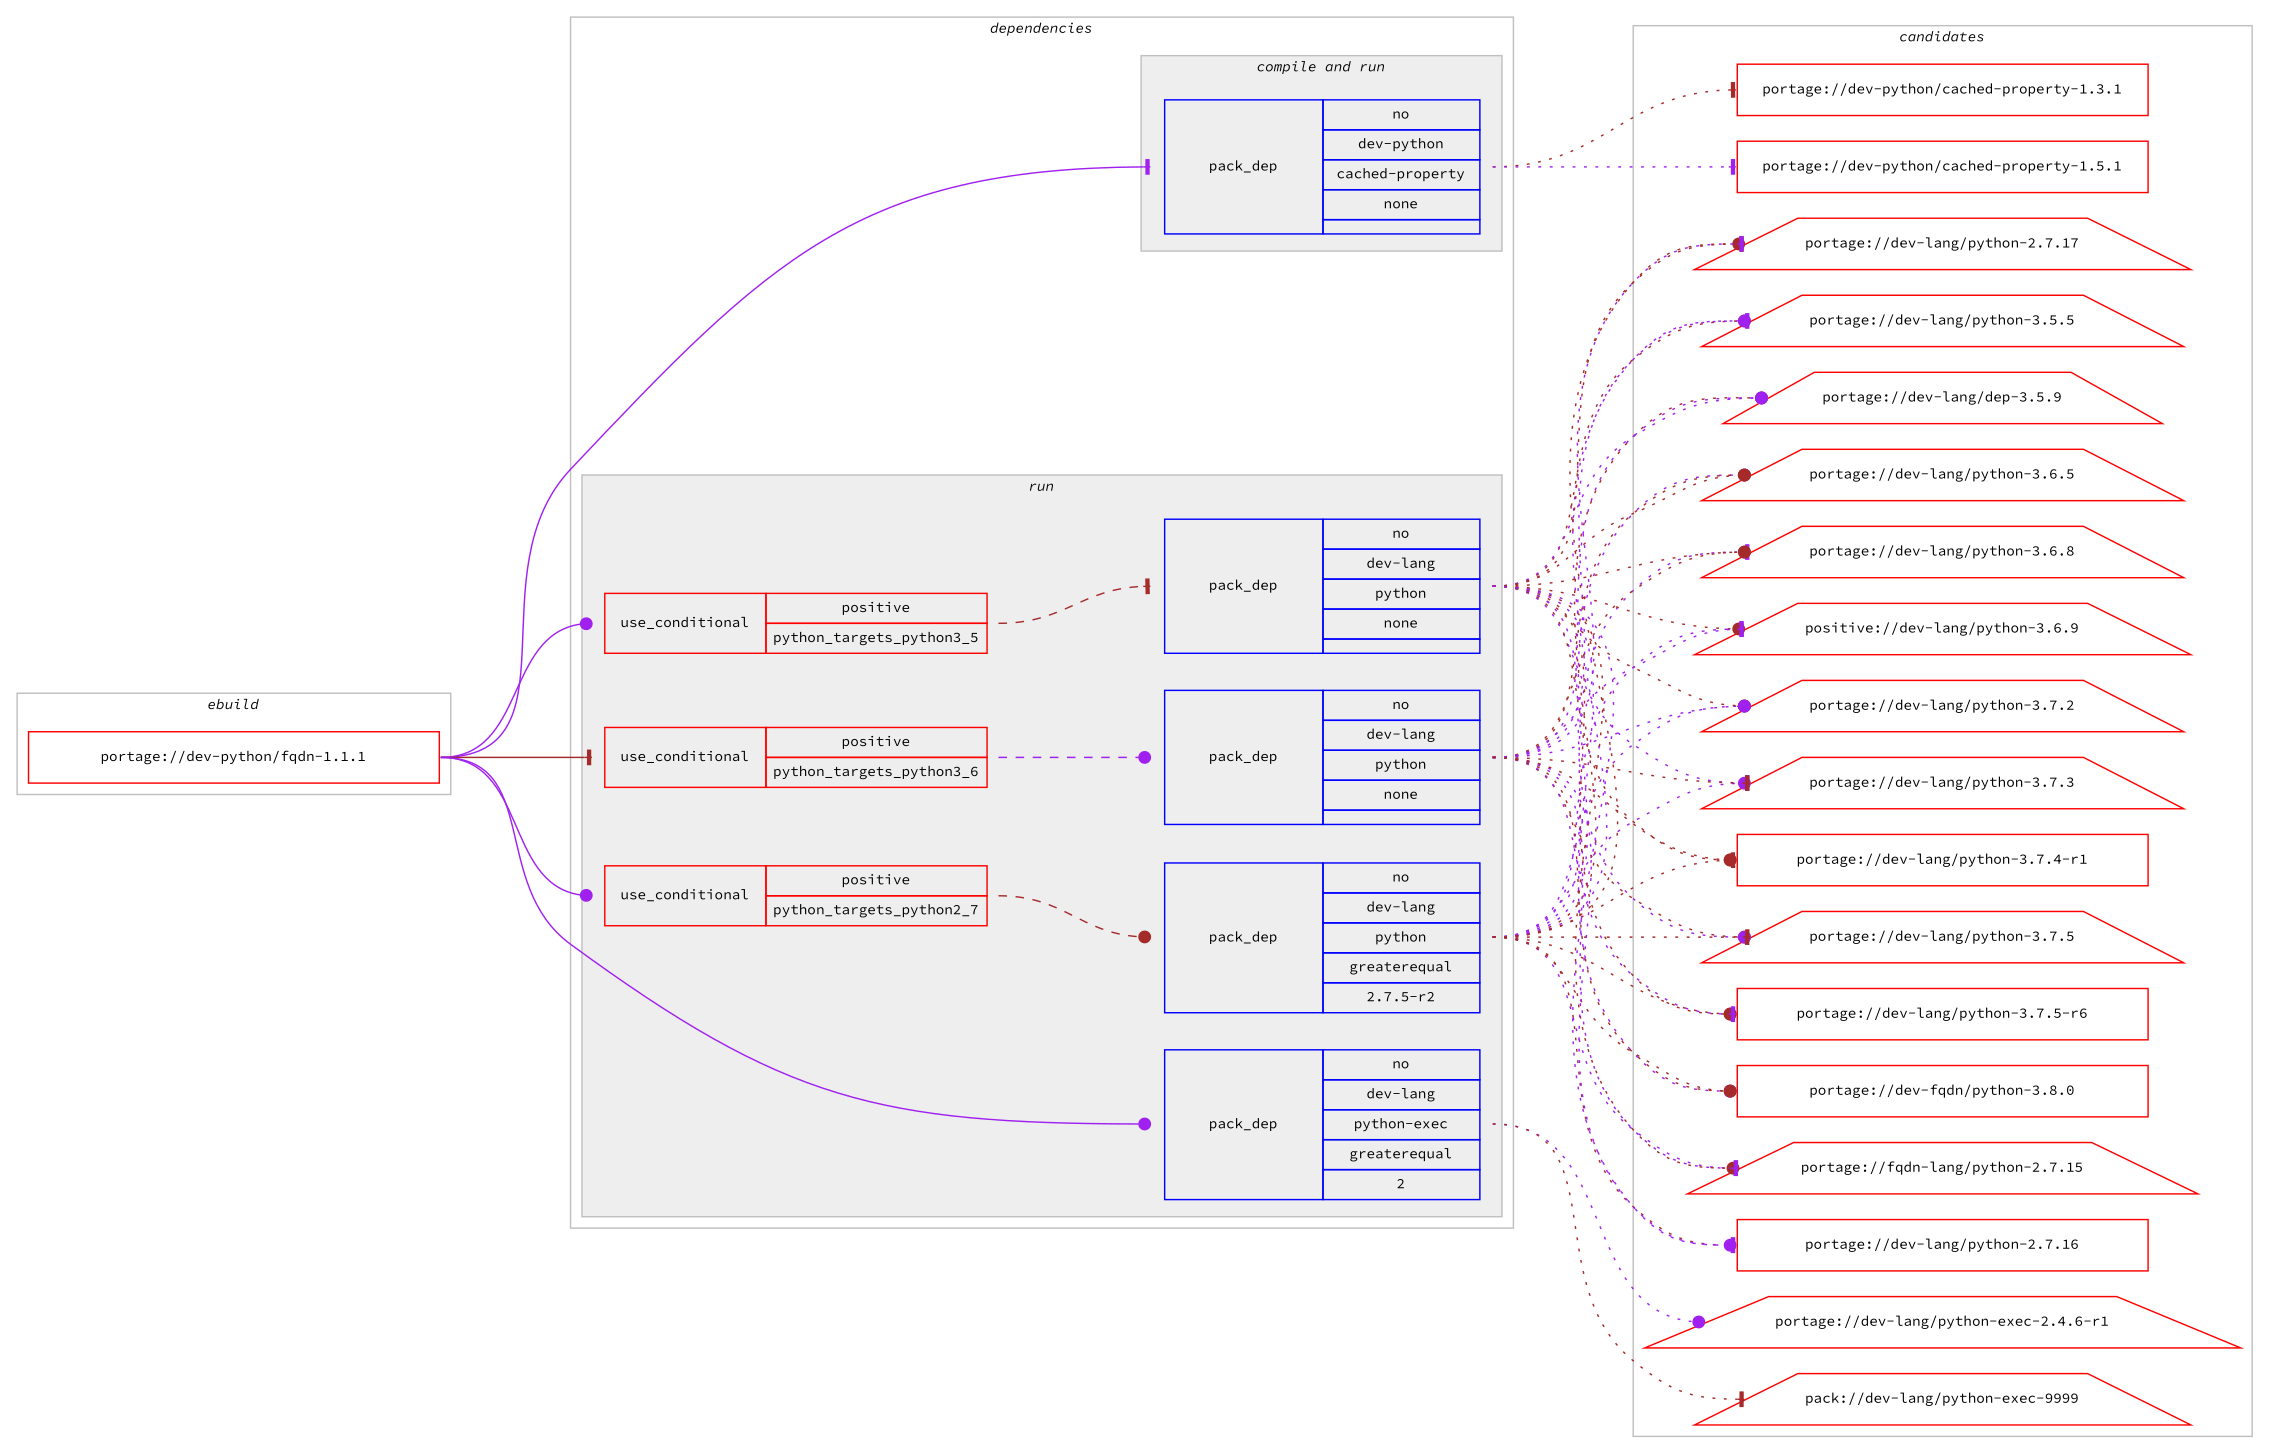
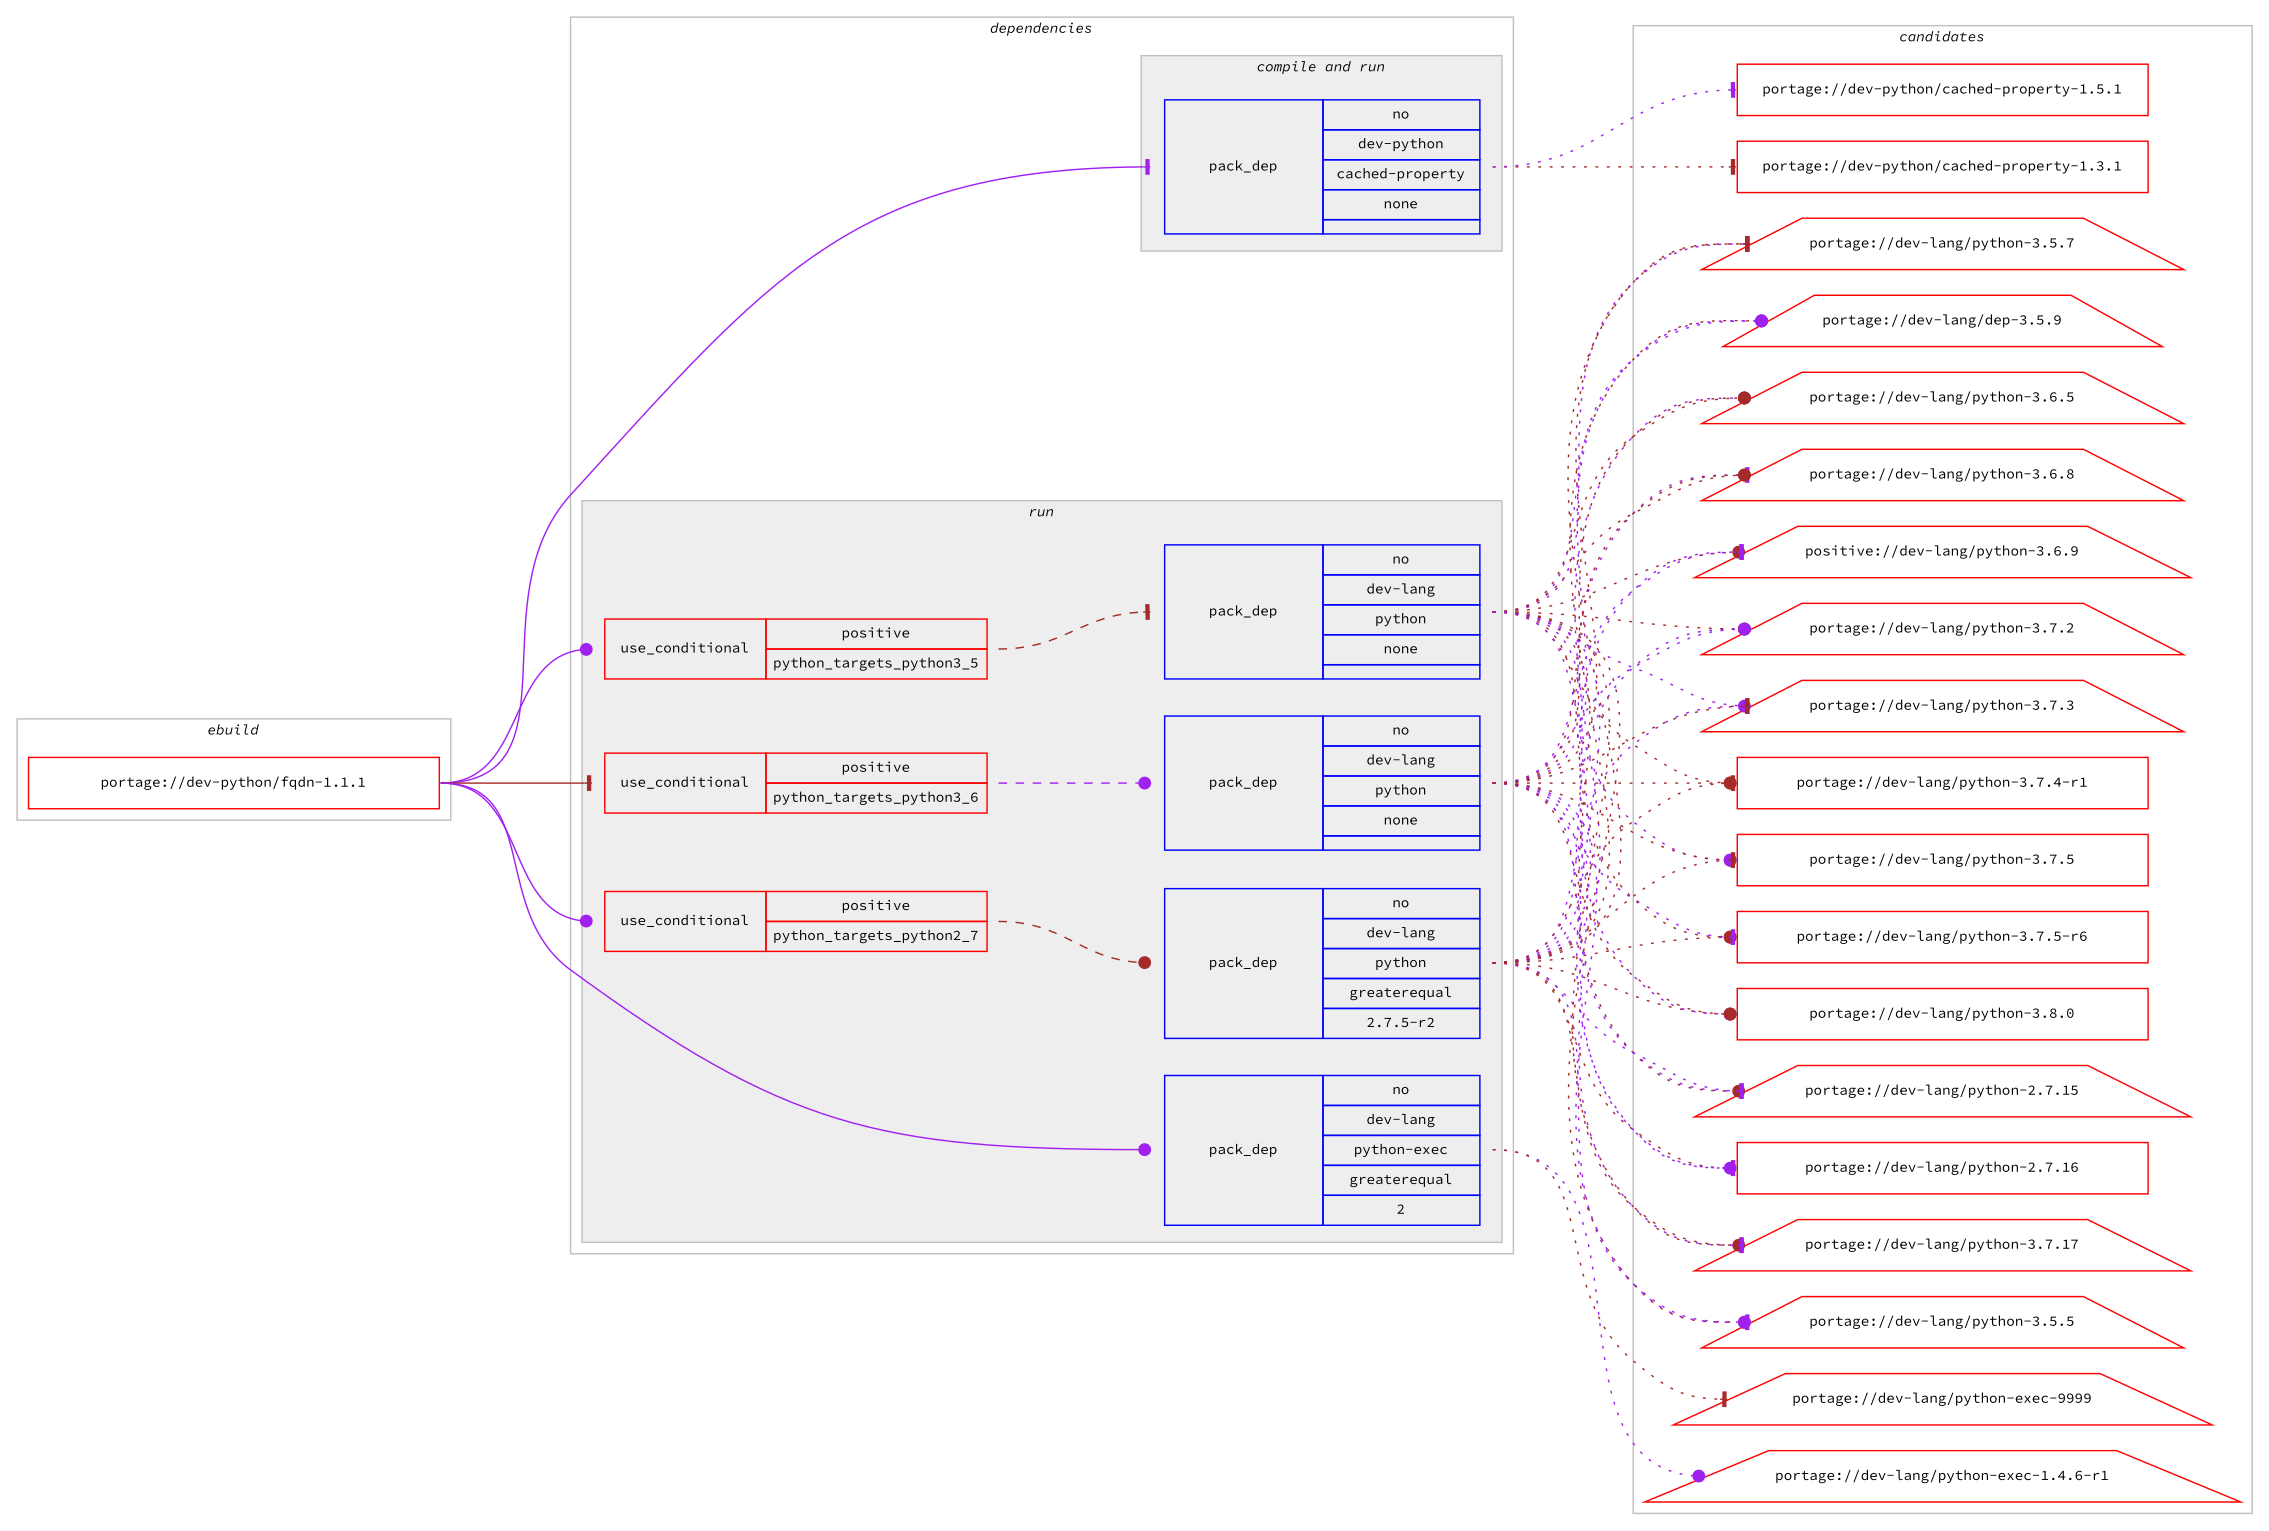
none -> (1943, 244)
(1943, 244) -> (1943, 1245)
(1943, 937) -> (1943, 860)
(1943, 1091) -> (1943, 1014)
(1943, 1168) -> (1943, 1091)
(1943, 1322) -> (1943, 1476)
(1943, 1399) -> (1943, 1399)
